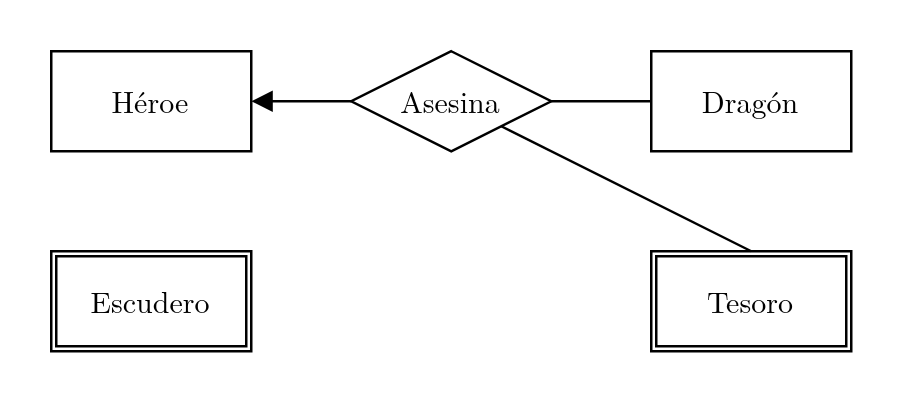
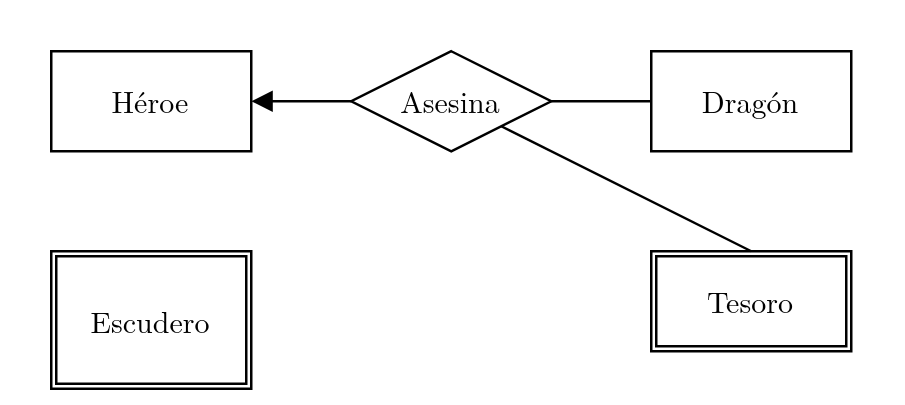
(151, 301) -> (151, 320)
